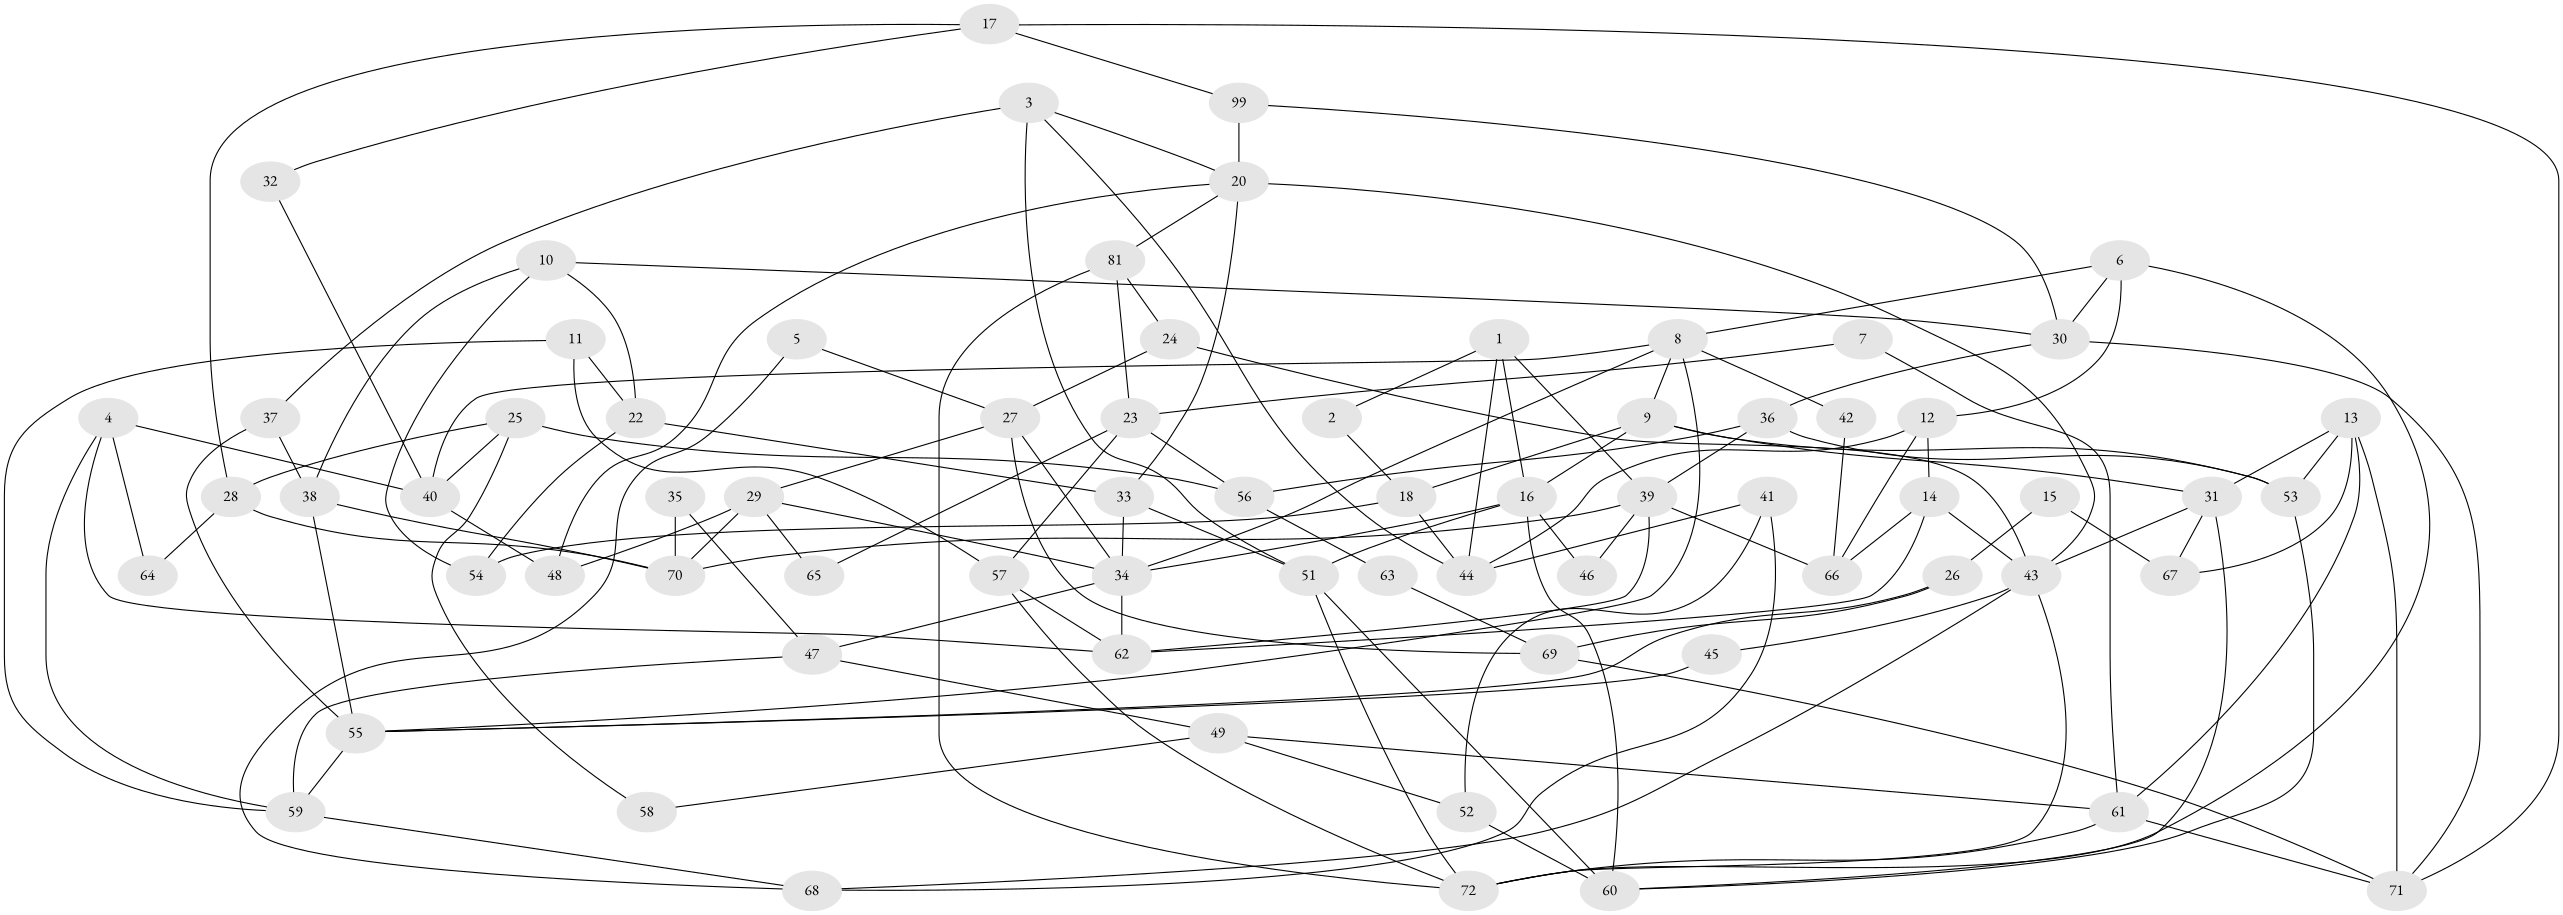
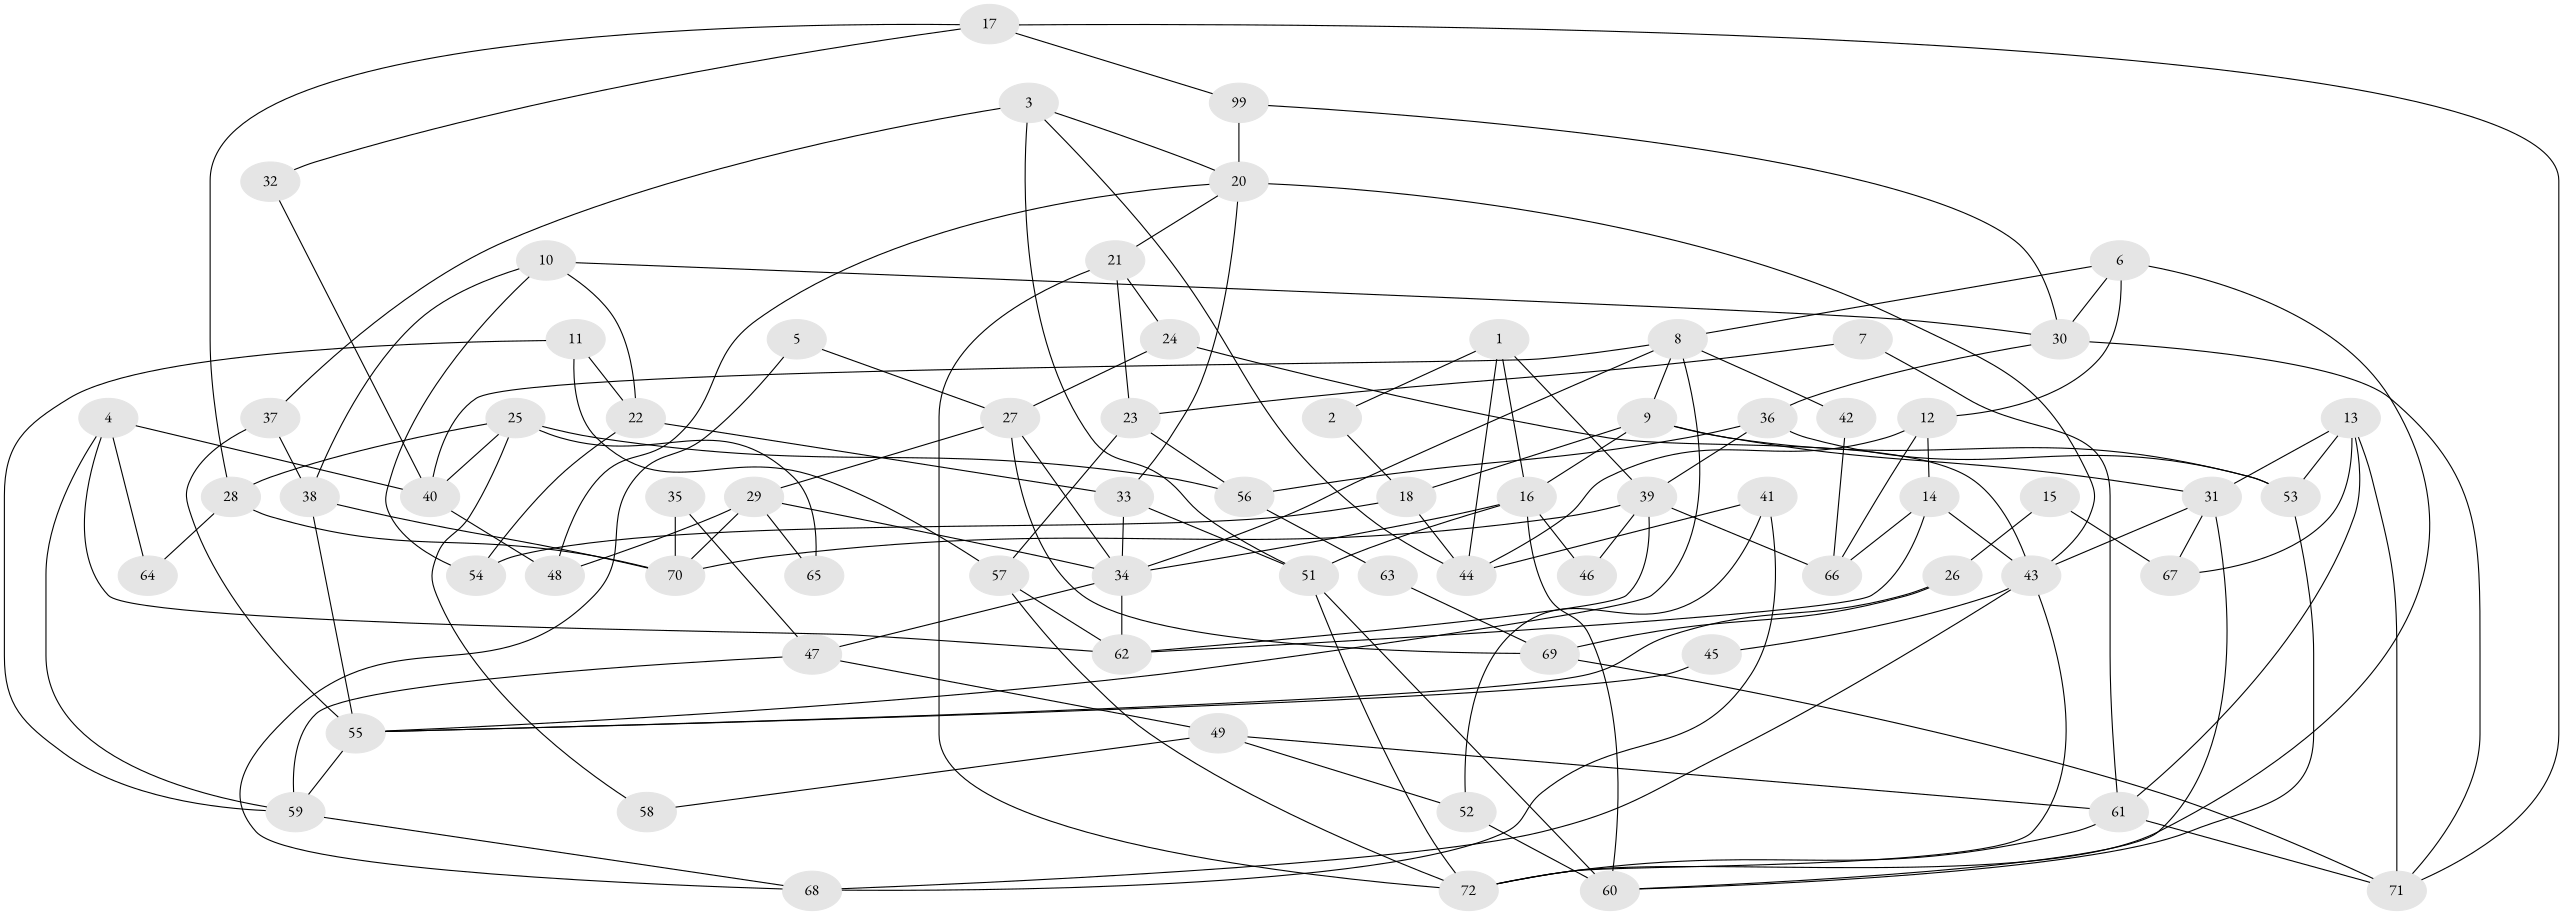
(1115, 260) -> (1115, 260)
(972, 497) -> (712, 440)
